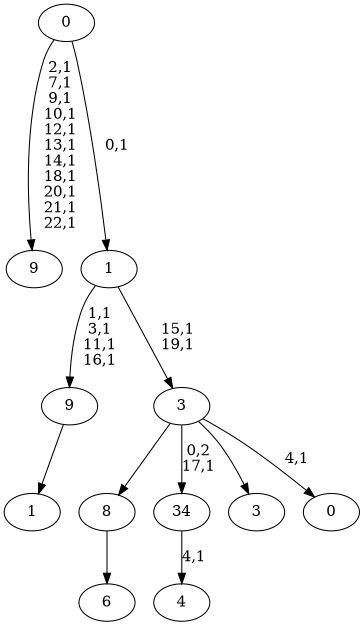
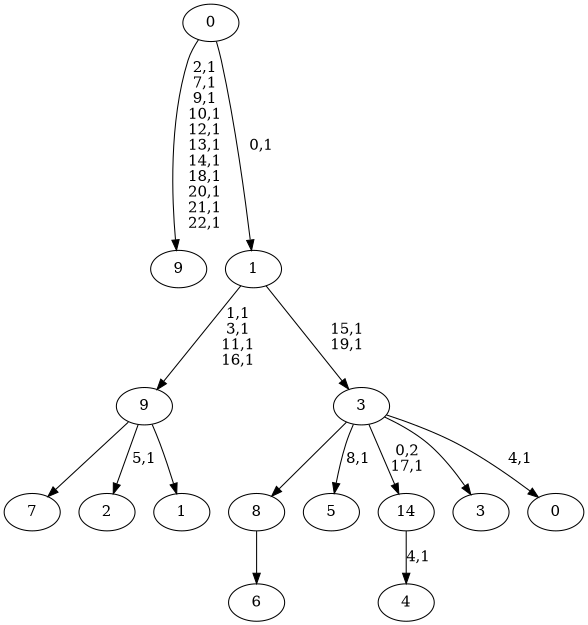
none -> (32, 512)
none -> (107, 512)
(182, 512) -> (406, 512)
none -> (331, 512)
